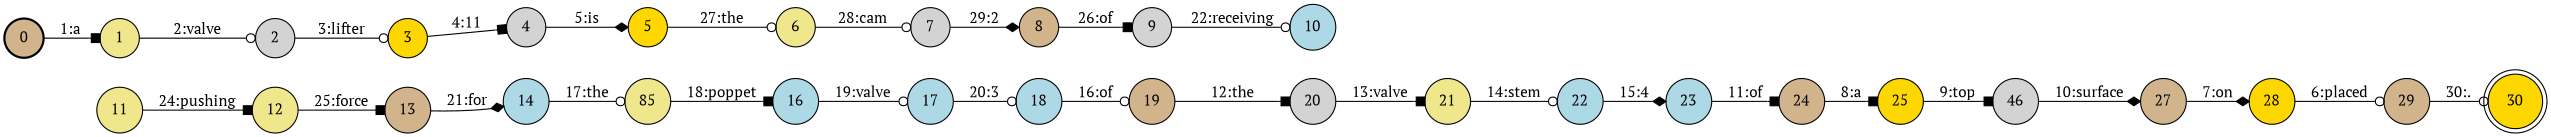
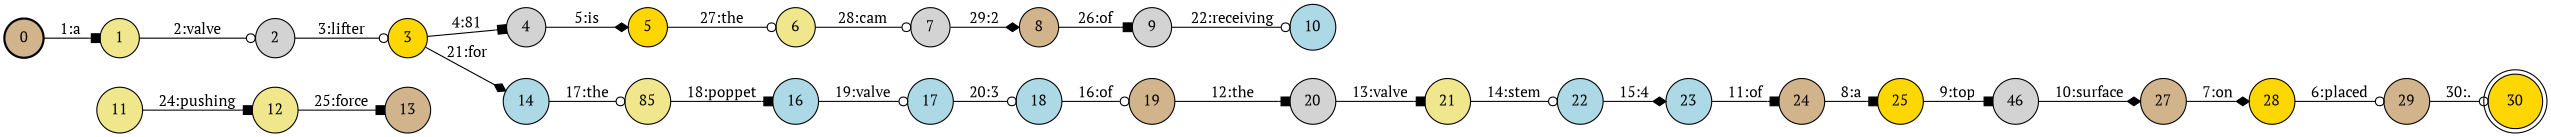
(467, 23) -> (467, 23)
(461, 111) -> (460, 66)
